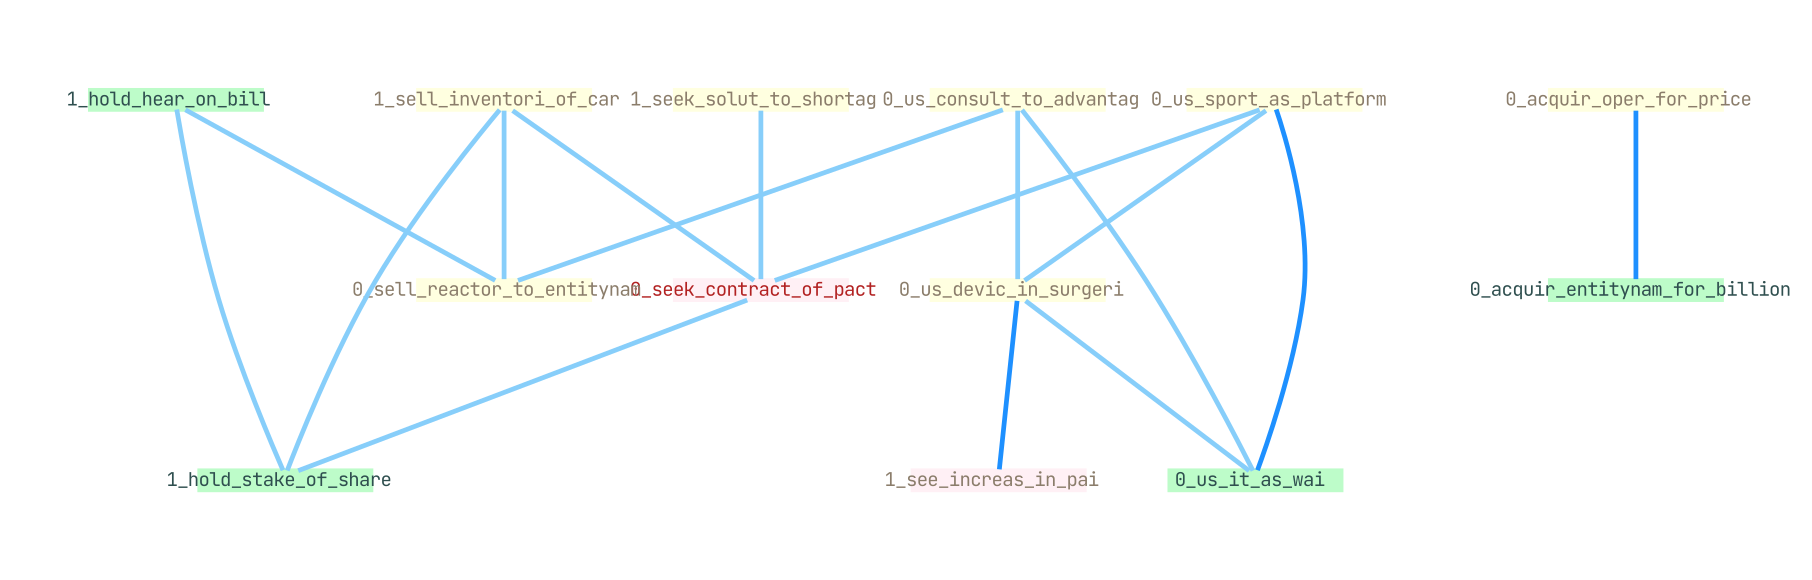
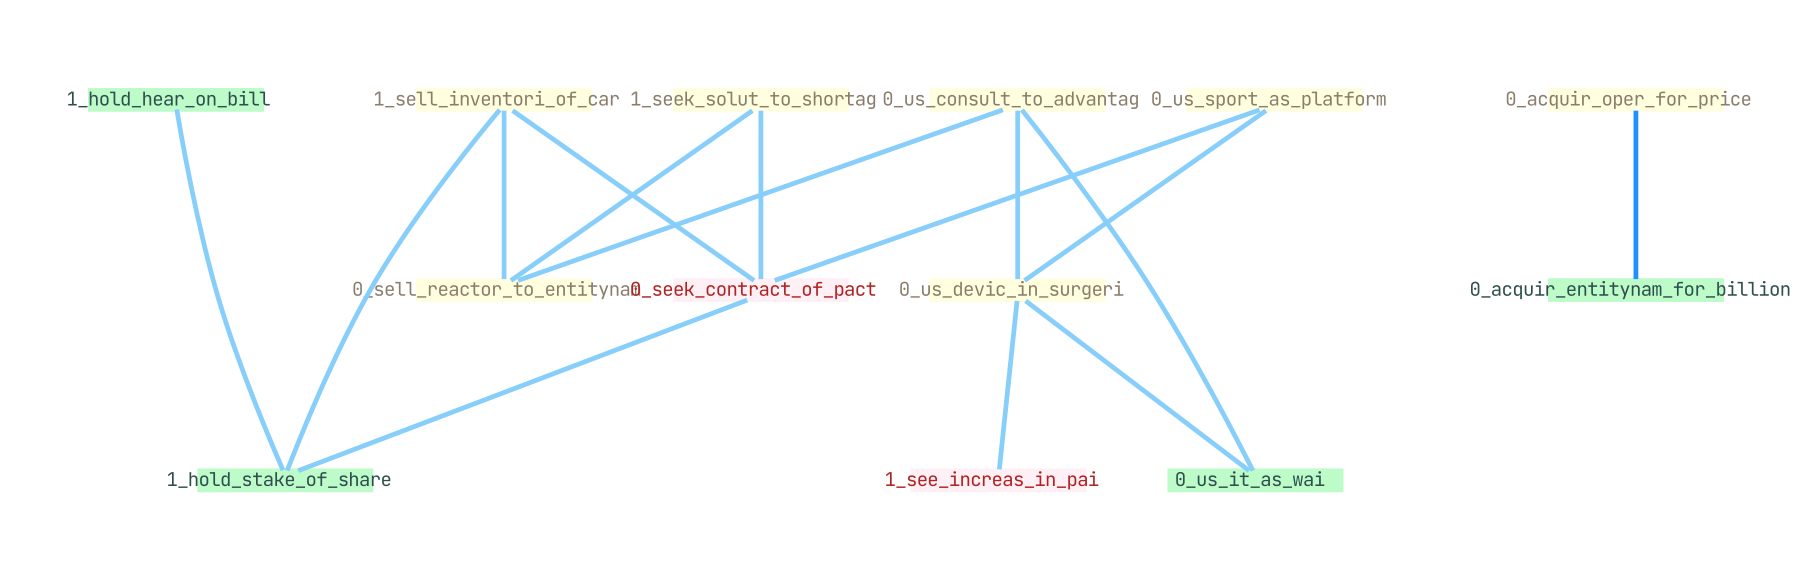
(340, 195) -> (607, 213)
(1304, 291) -> none
(1008, 385) -> (1008, 385)
(999, 480) -> (999, 480)
